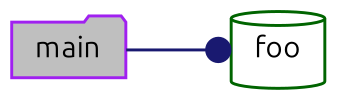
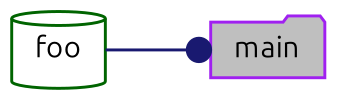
(166, 50) -> (146, 50)
